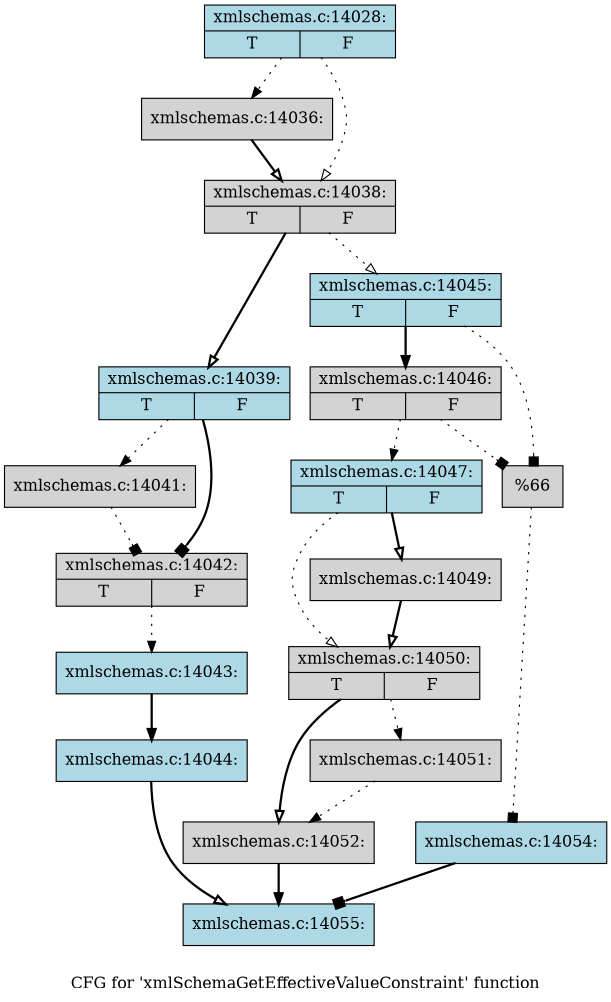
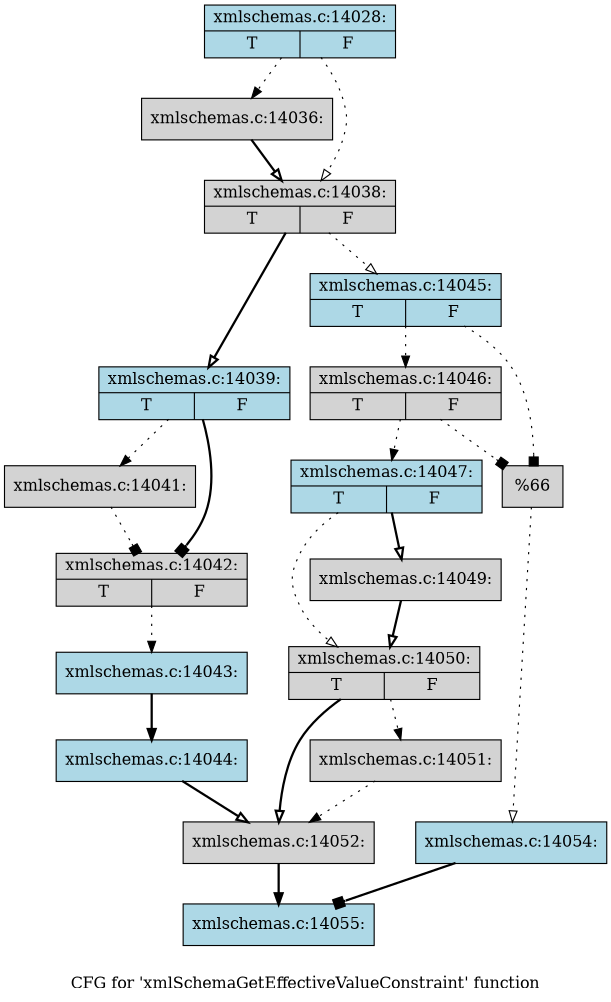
(406, 341) -> (406, 341)
(522, 659) -> (522, 659)
(165, 850) -> (210, 799)
